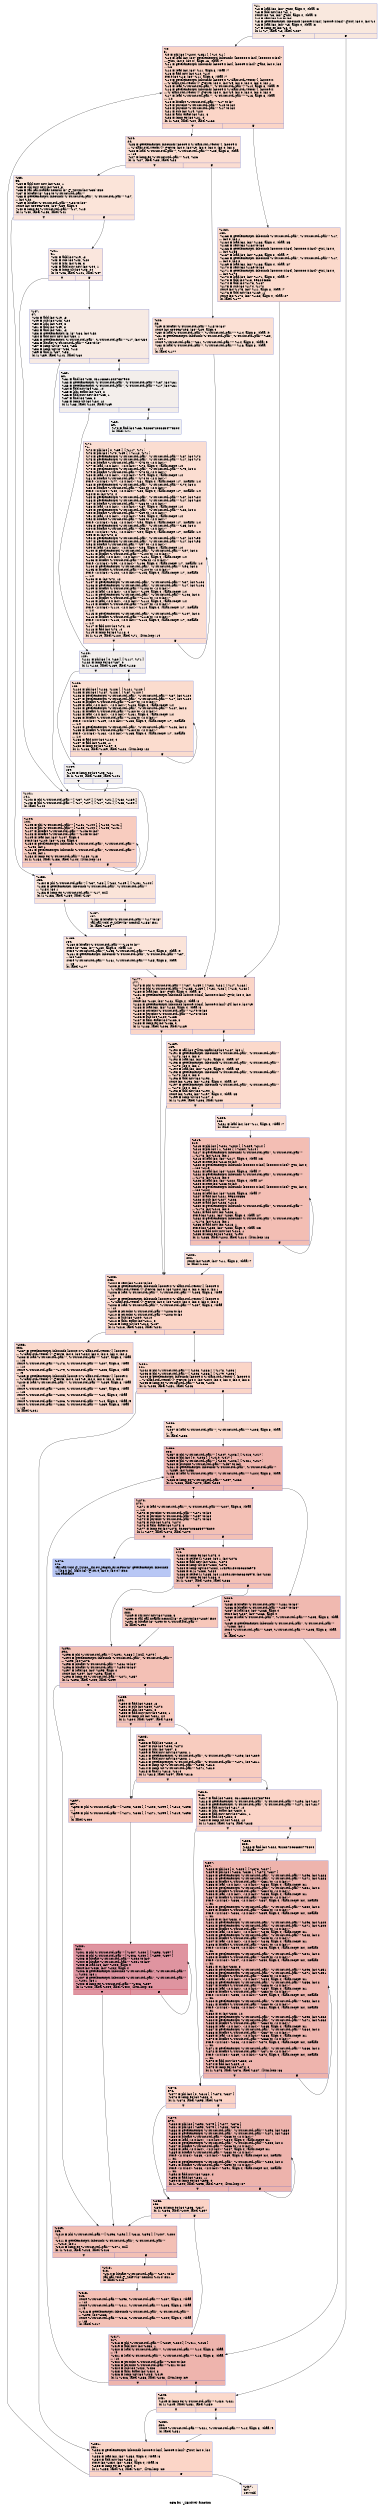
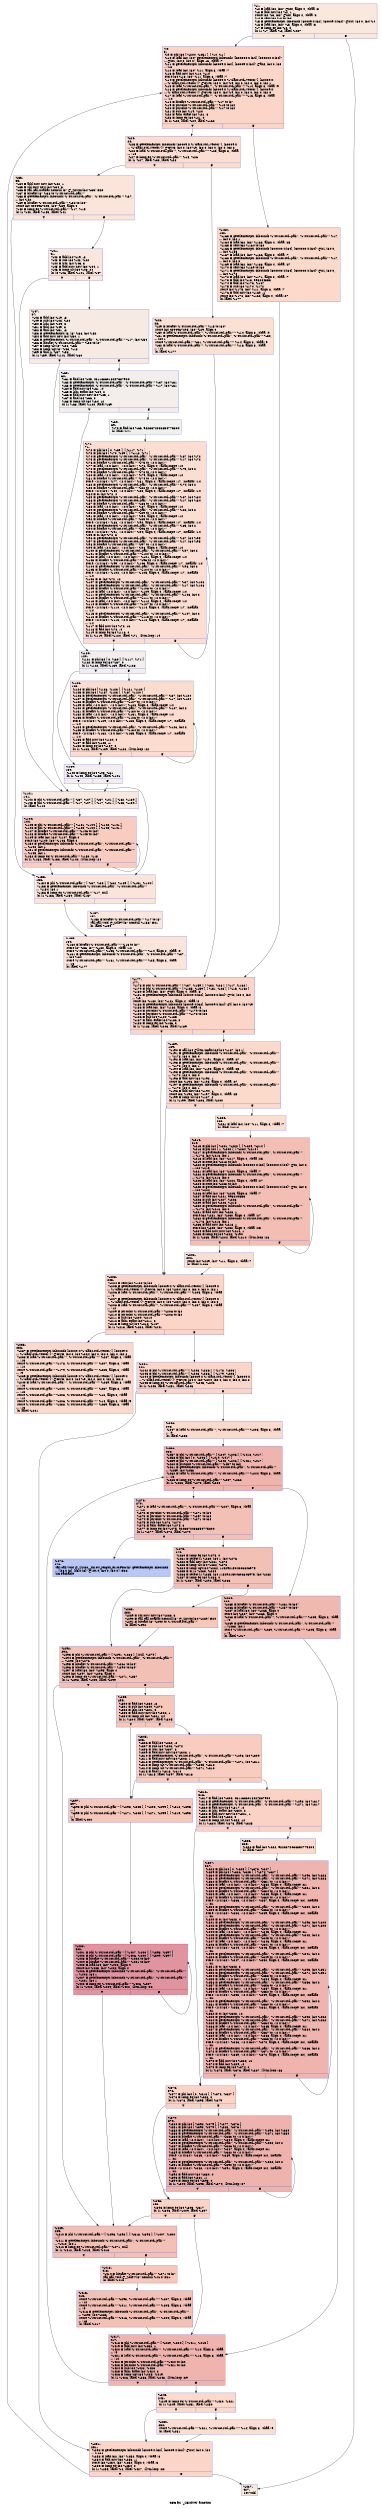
(346, 1248) -> (354, 1293)
